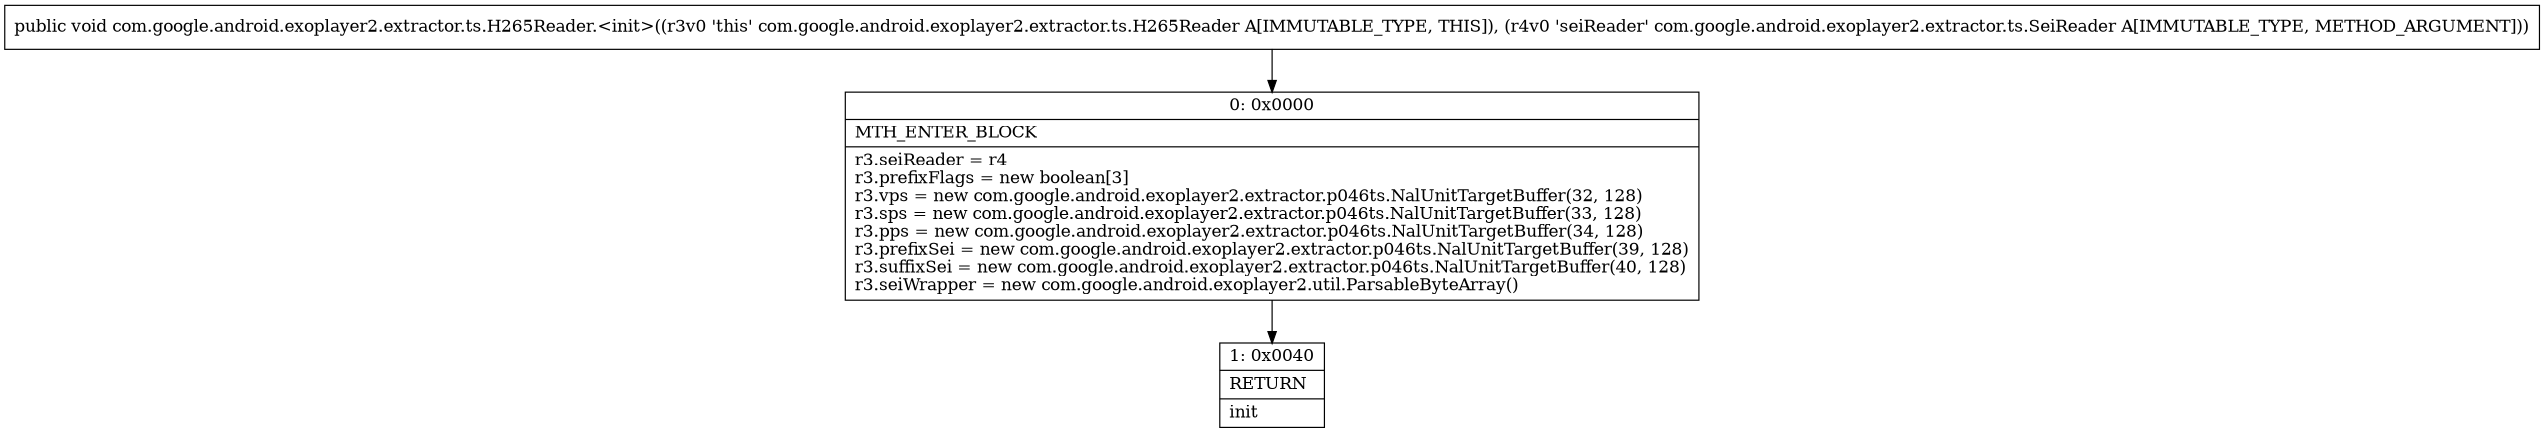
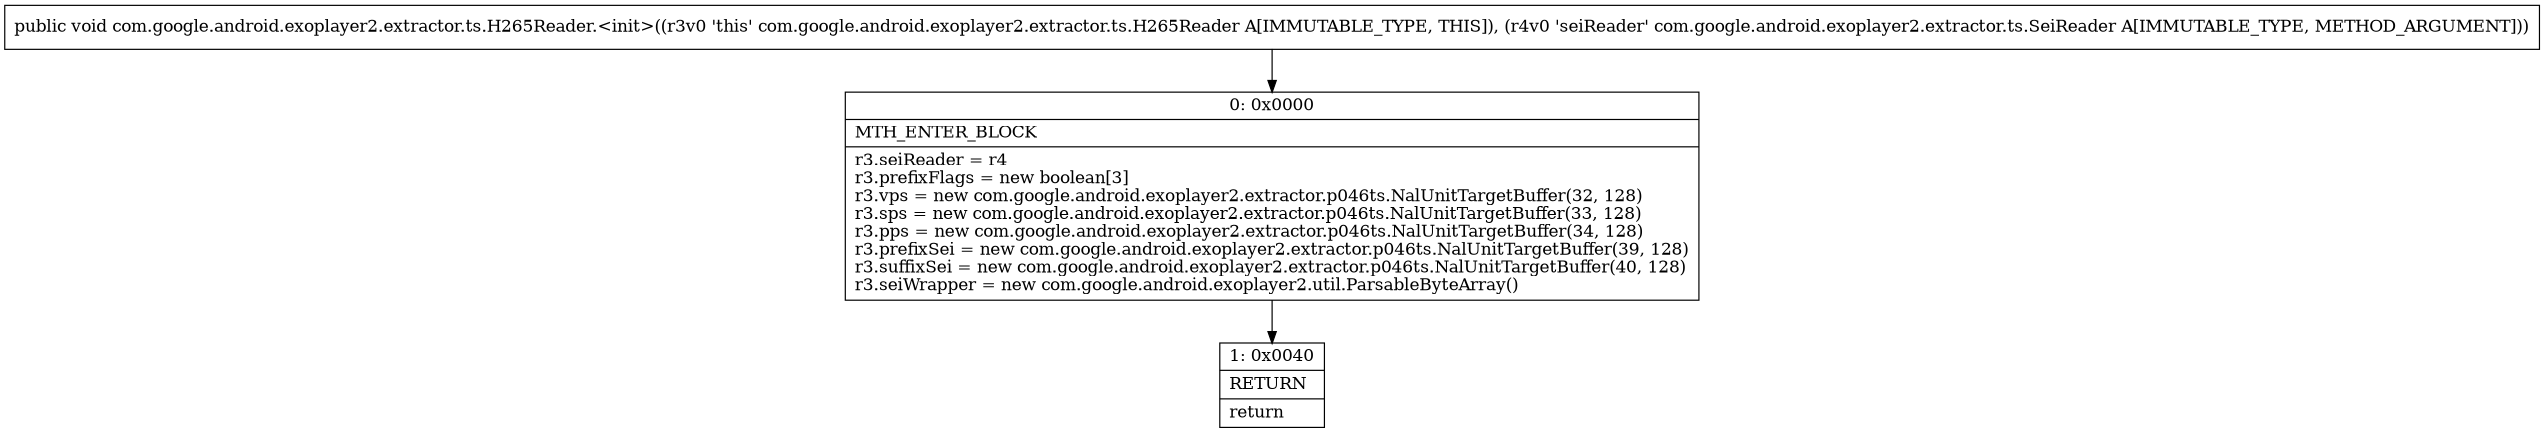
(1244, 413) -> (1257, 413)
